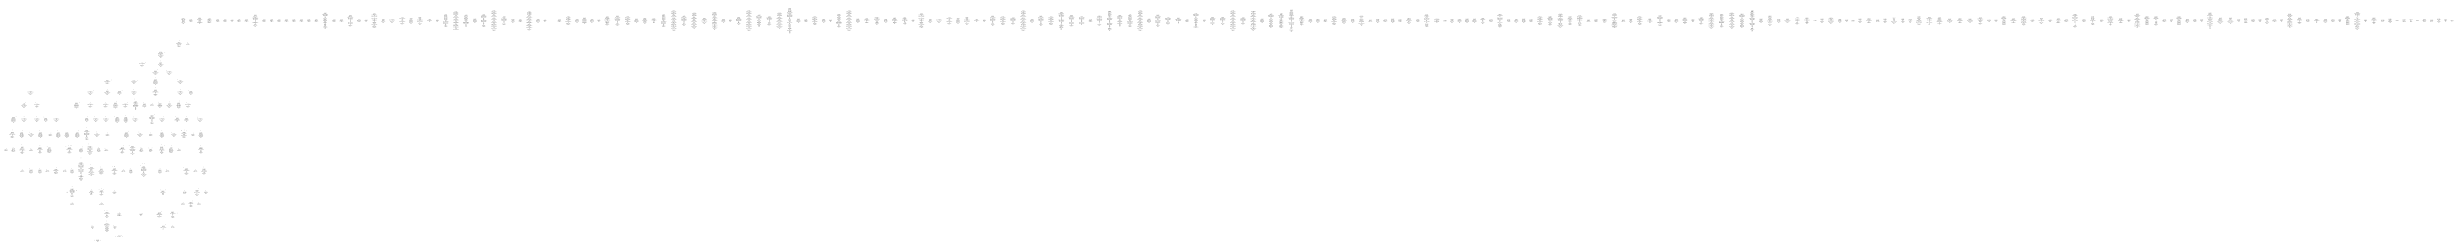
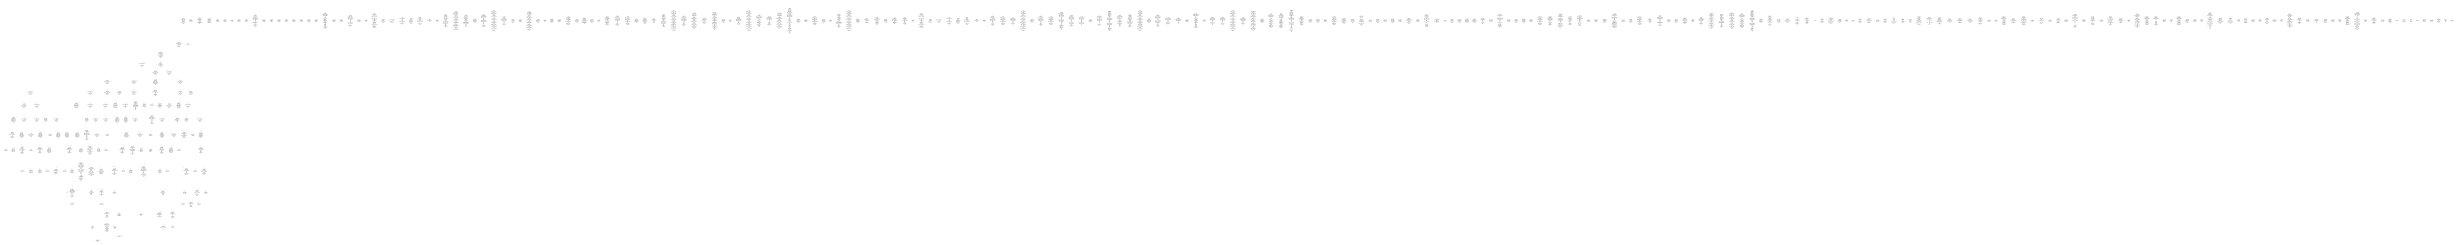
none -> (552, 21)
